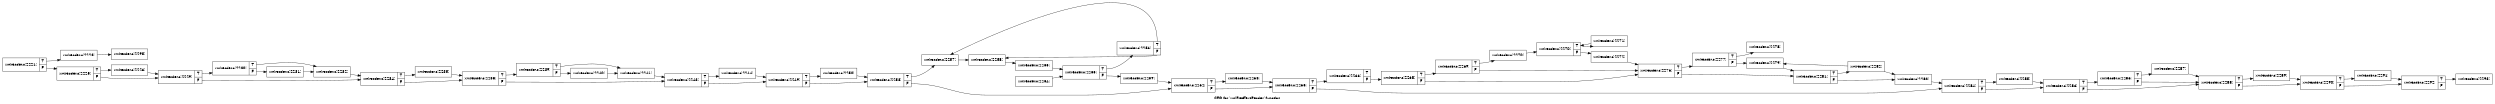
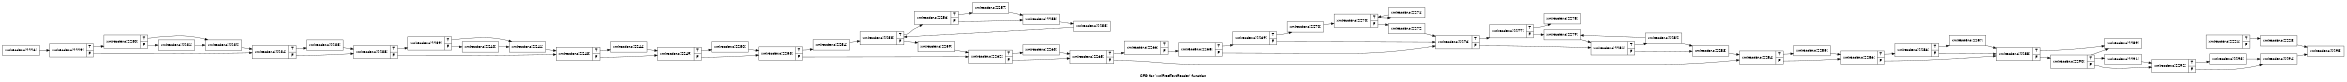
none -> (2279, 59)
(79, 74) -> none
(923, 74) -> (806, 50)
(2294, 79) -> (2098, 52)
